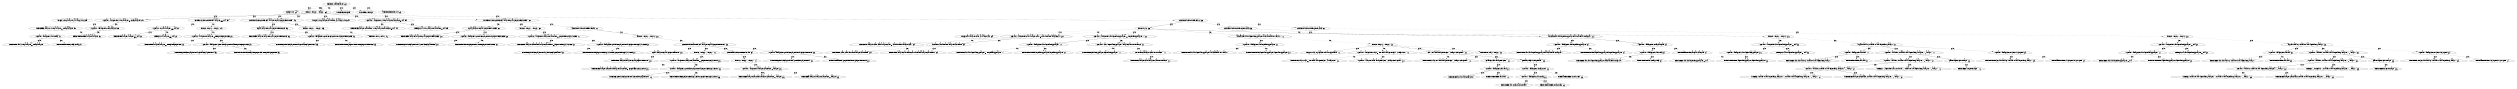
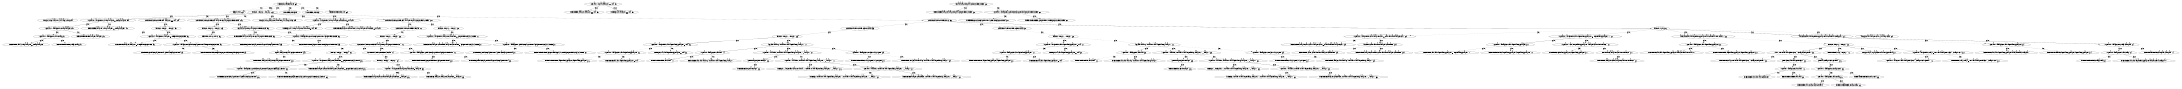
(189, 24) -> (145, 30)
(496, 24) -> none
